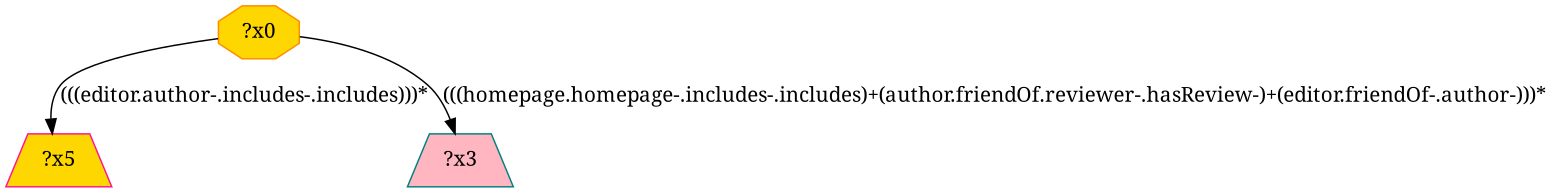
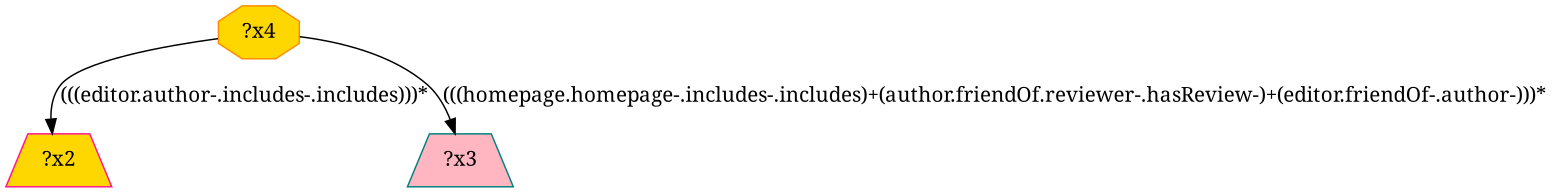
(259, 32) -> (259, 32)
(59, 160) -> (59, 160)
